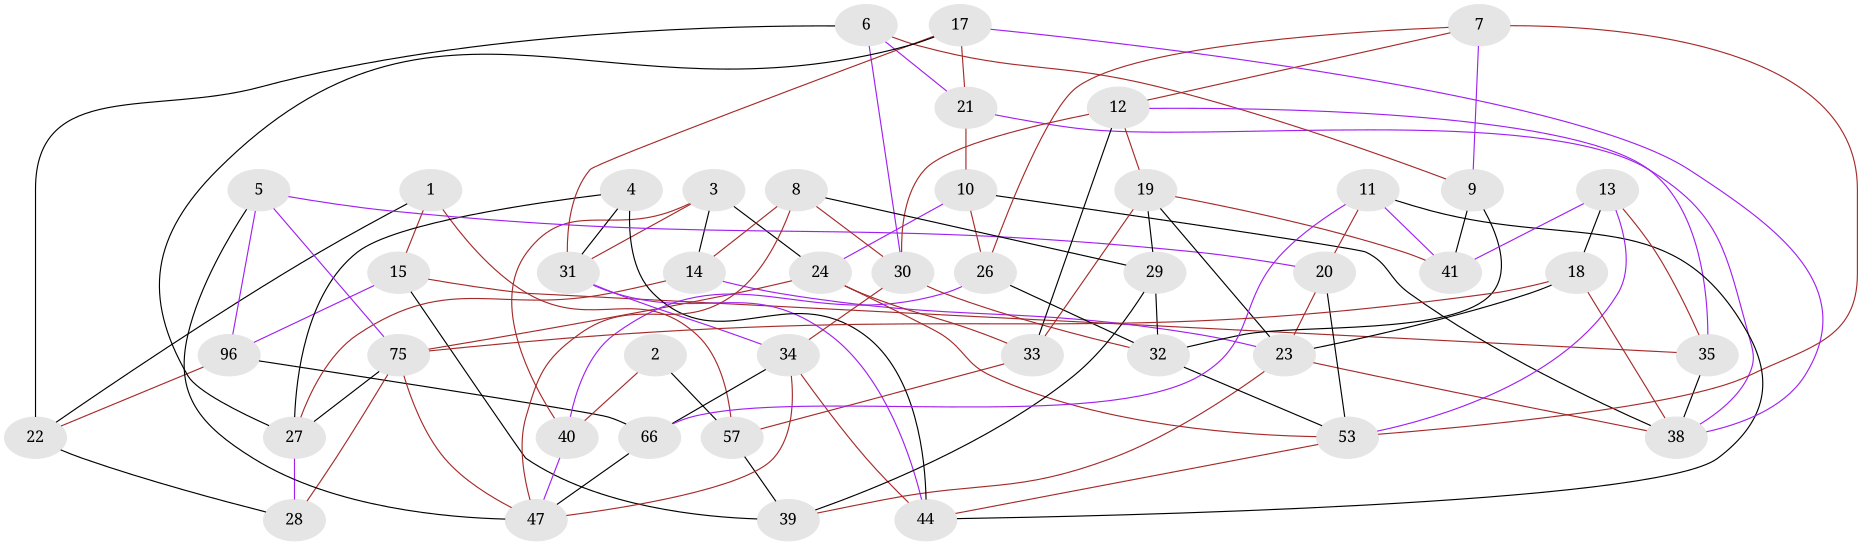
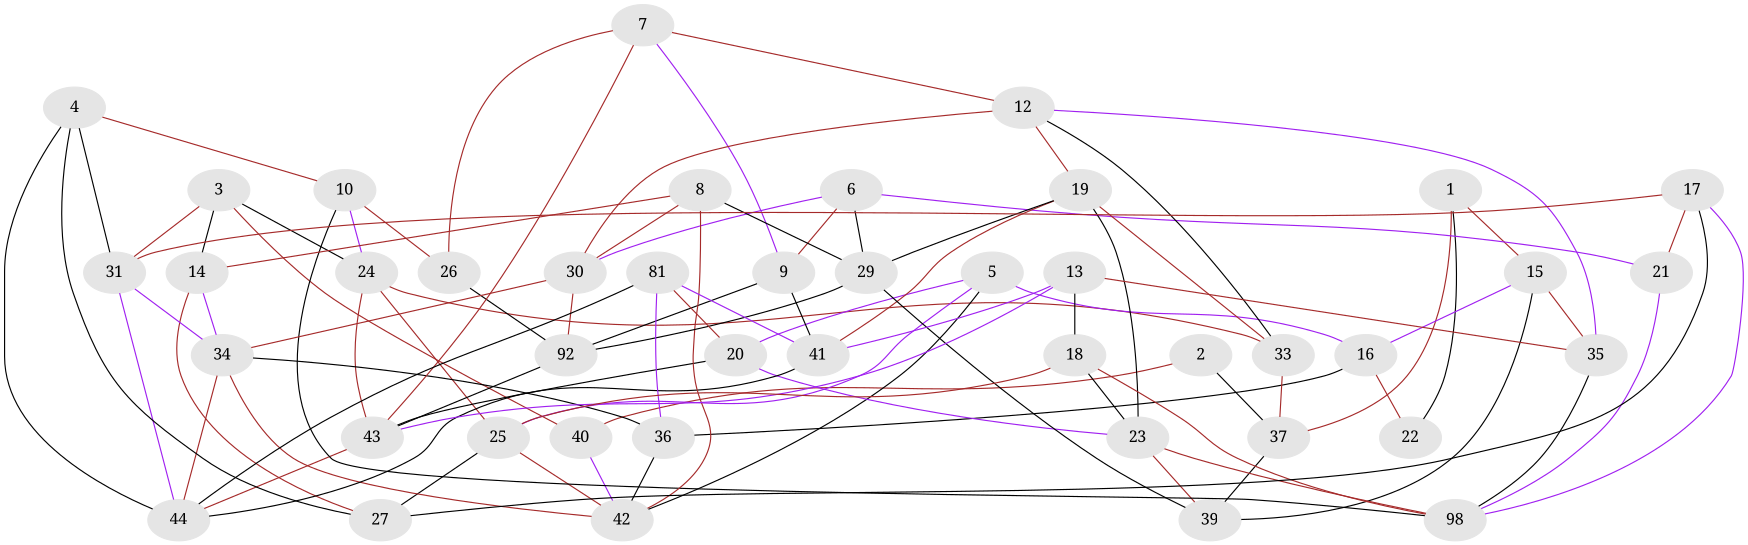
(298, 78) -> (859, 231)
(966, 155) -> (210, 149)
(1368, 190) -> (658, 273)
(1308, 306) -> (931, 412)
(989, 314) -> (210, 314)
(630, 325) -> none
(229, 355) -> (1366, 355)
(399, 355) -> (498, 438)
(1158, 355) -> (566, 355)
none -> (437, 434)
(650, 438) -> (663, 438)
(732, 438) -> (1279, 438)
(1348, 438) -> (372, 438)
(1676, 438) -> (1455, 520)
(294, 520) -> none
(536, 520) -> (622, 520)
